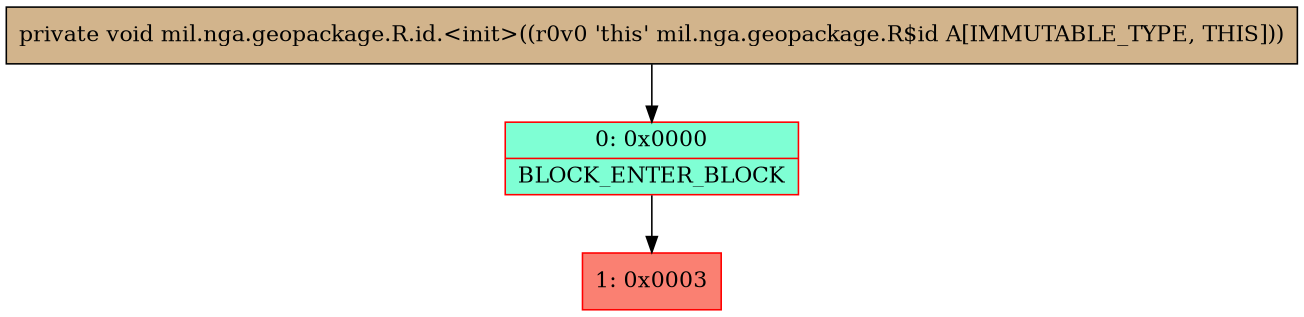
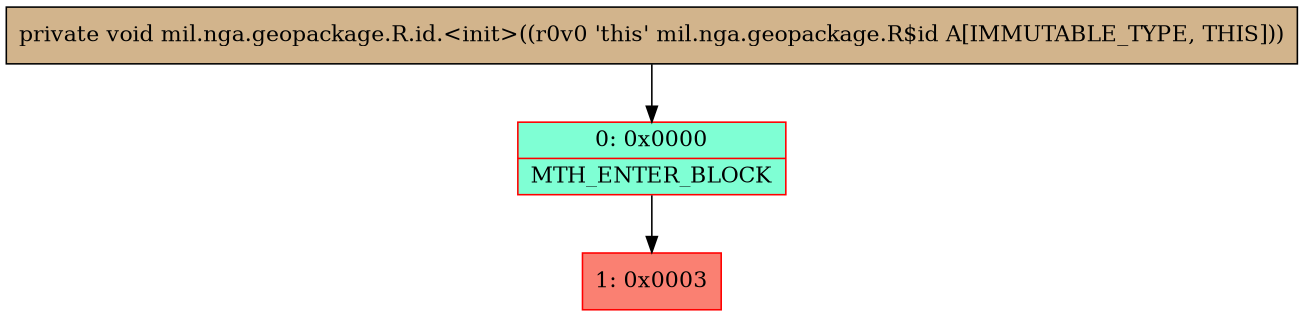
(652, 176) -> (652, 176)
